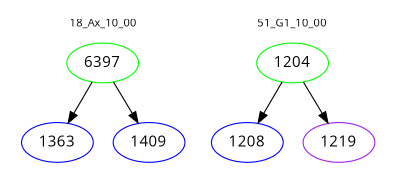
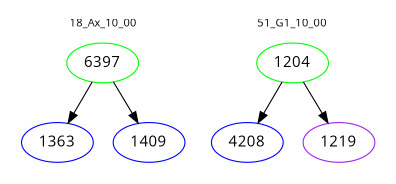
(247, 142) -> (247, 142)
